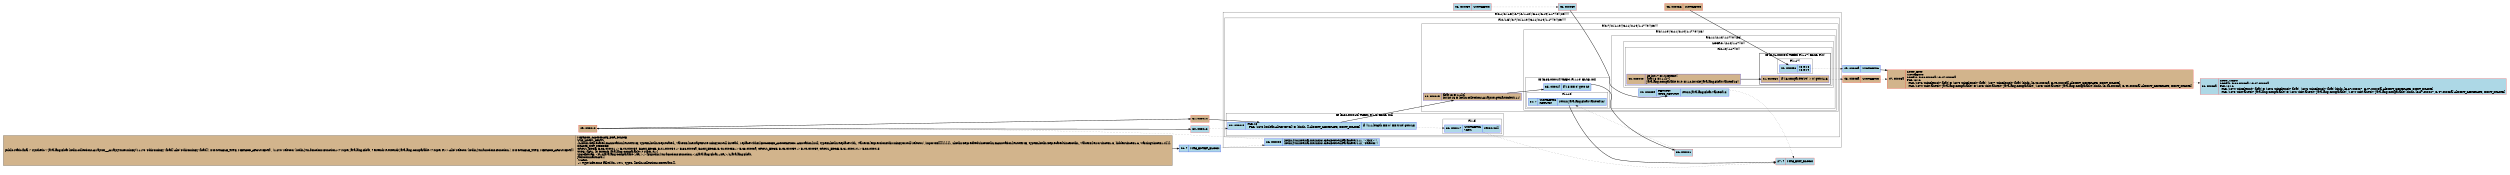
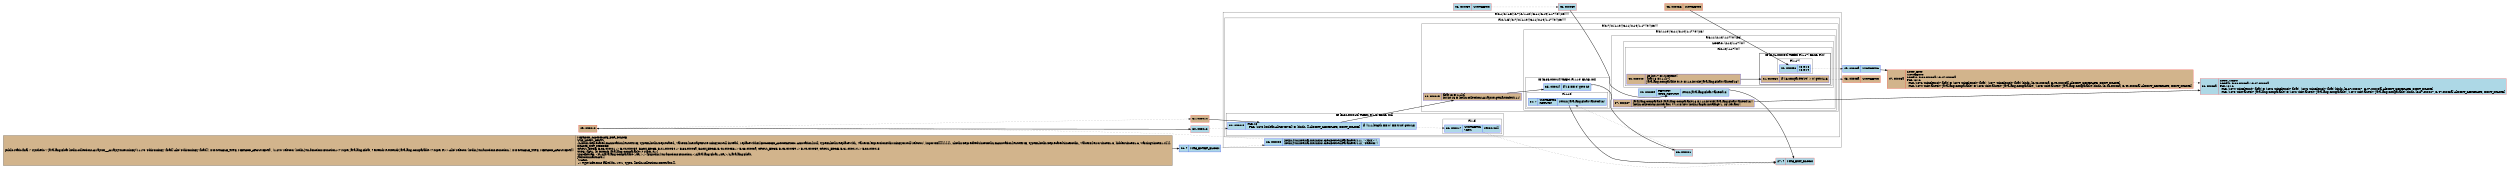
(1883, 79) -> none
none -> (1684, 103)
(1771, 113) -> (1771, 113)
(893, 124) -> (893, 124)
